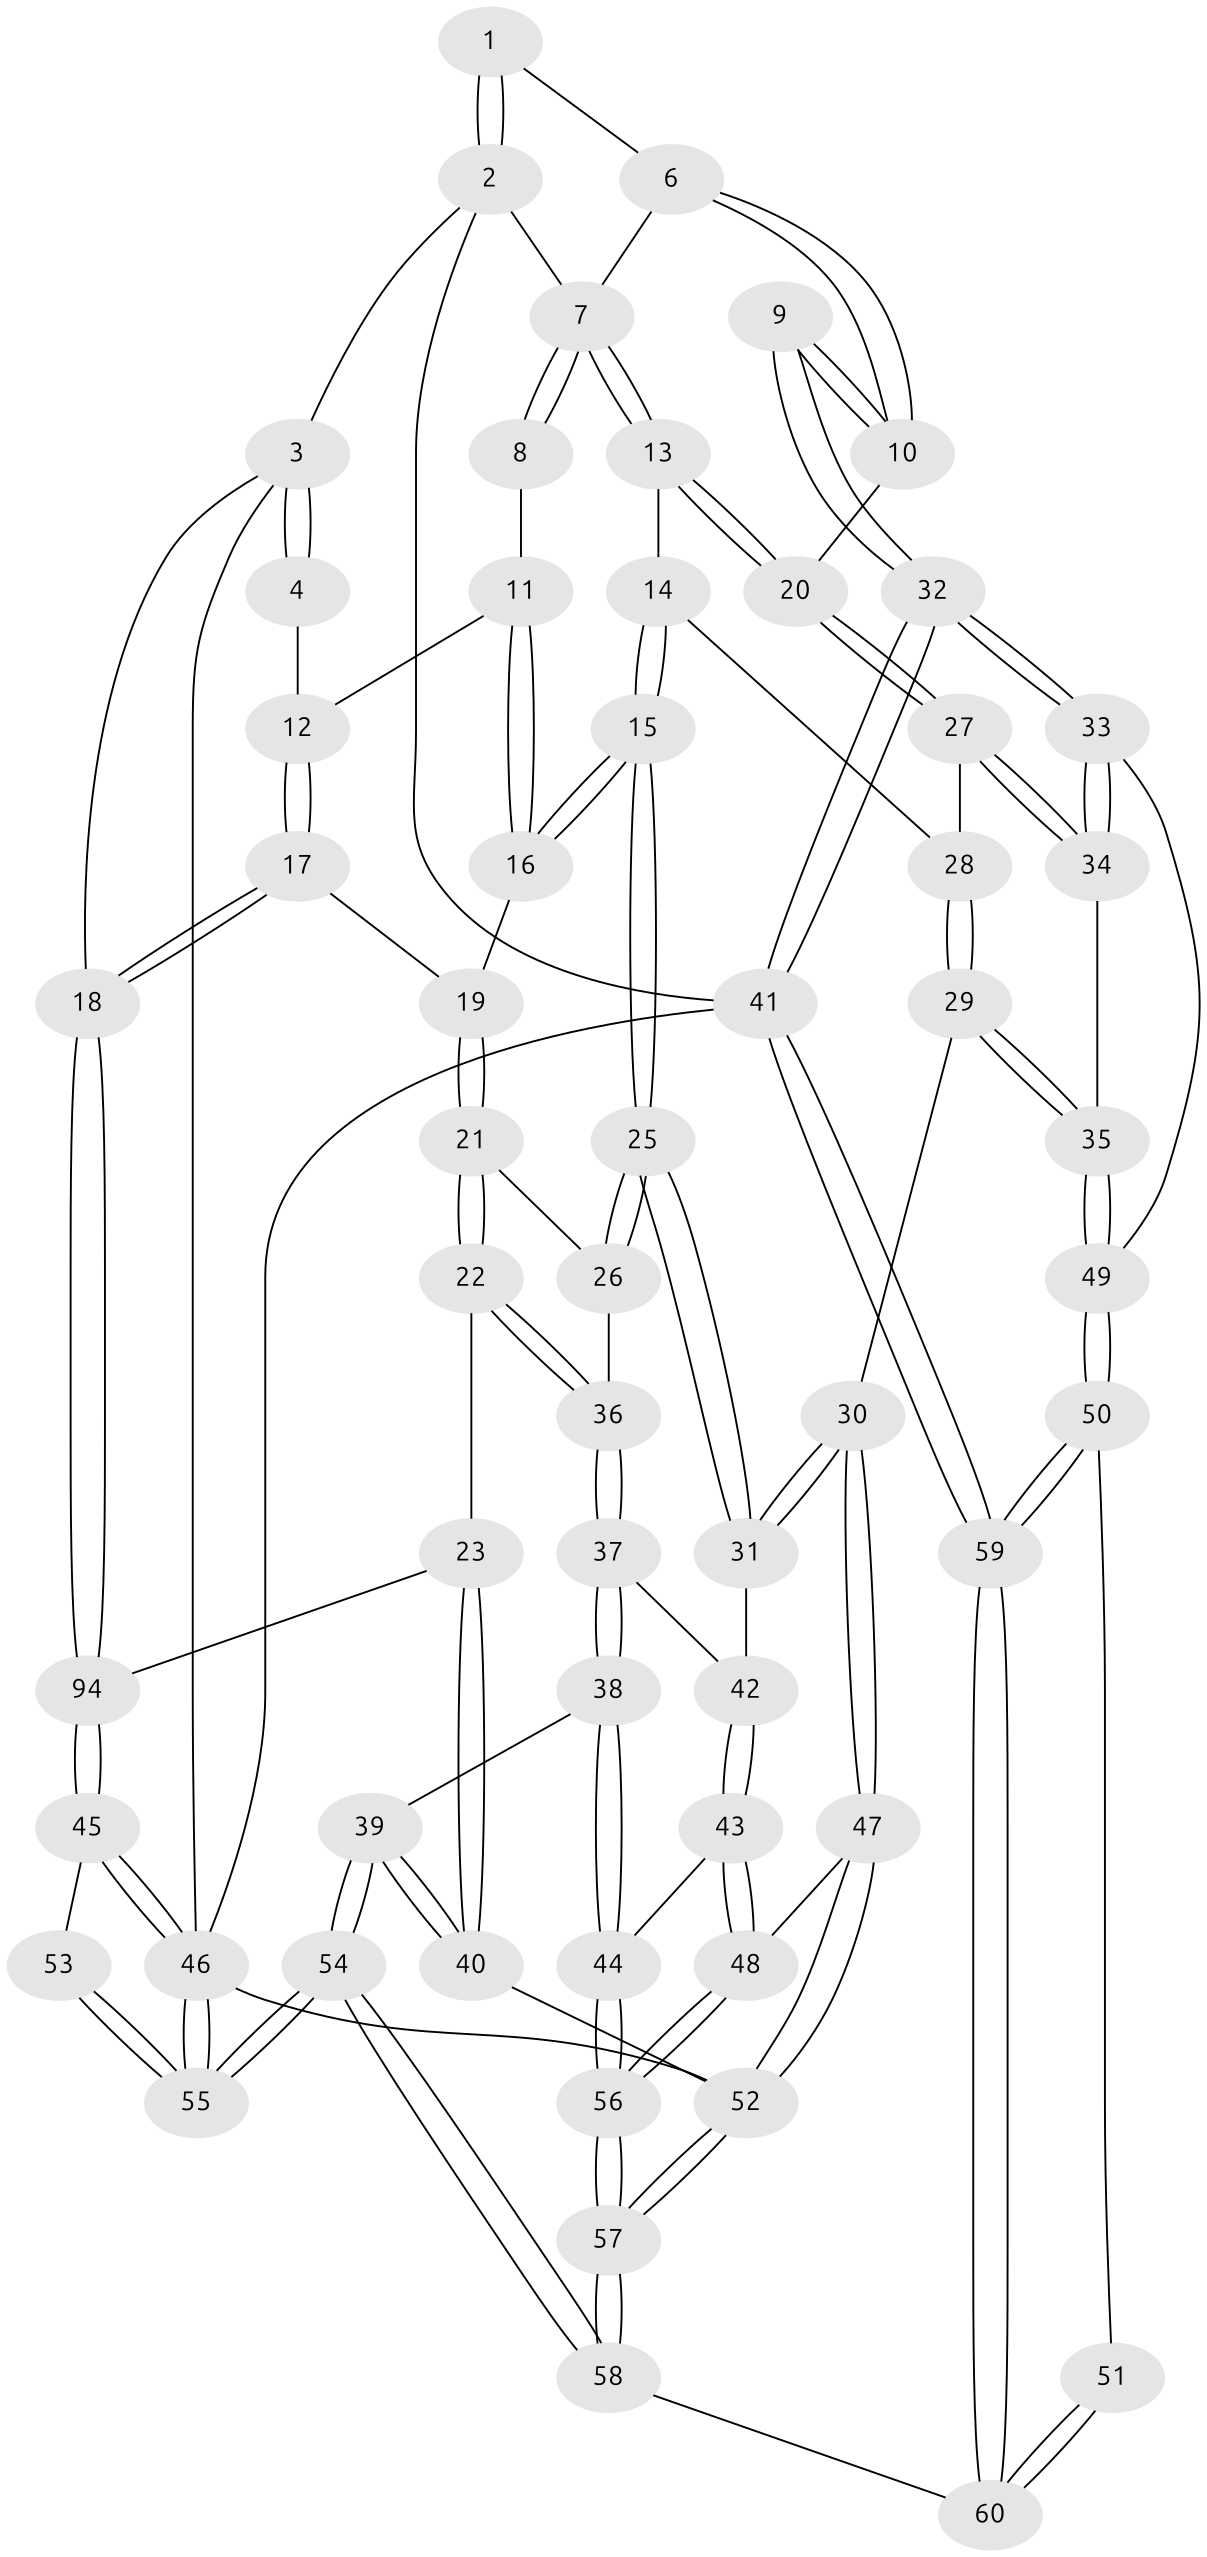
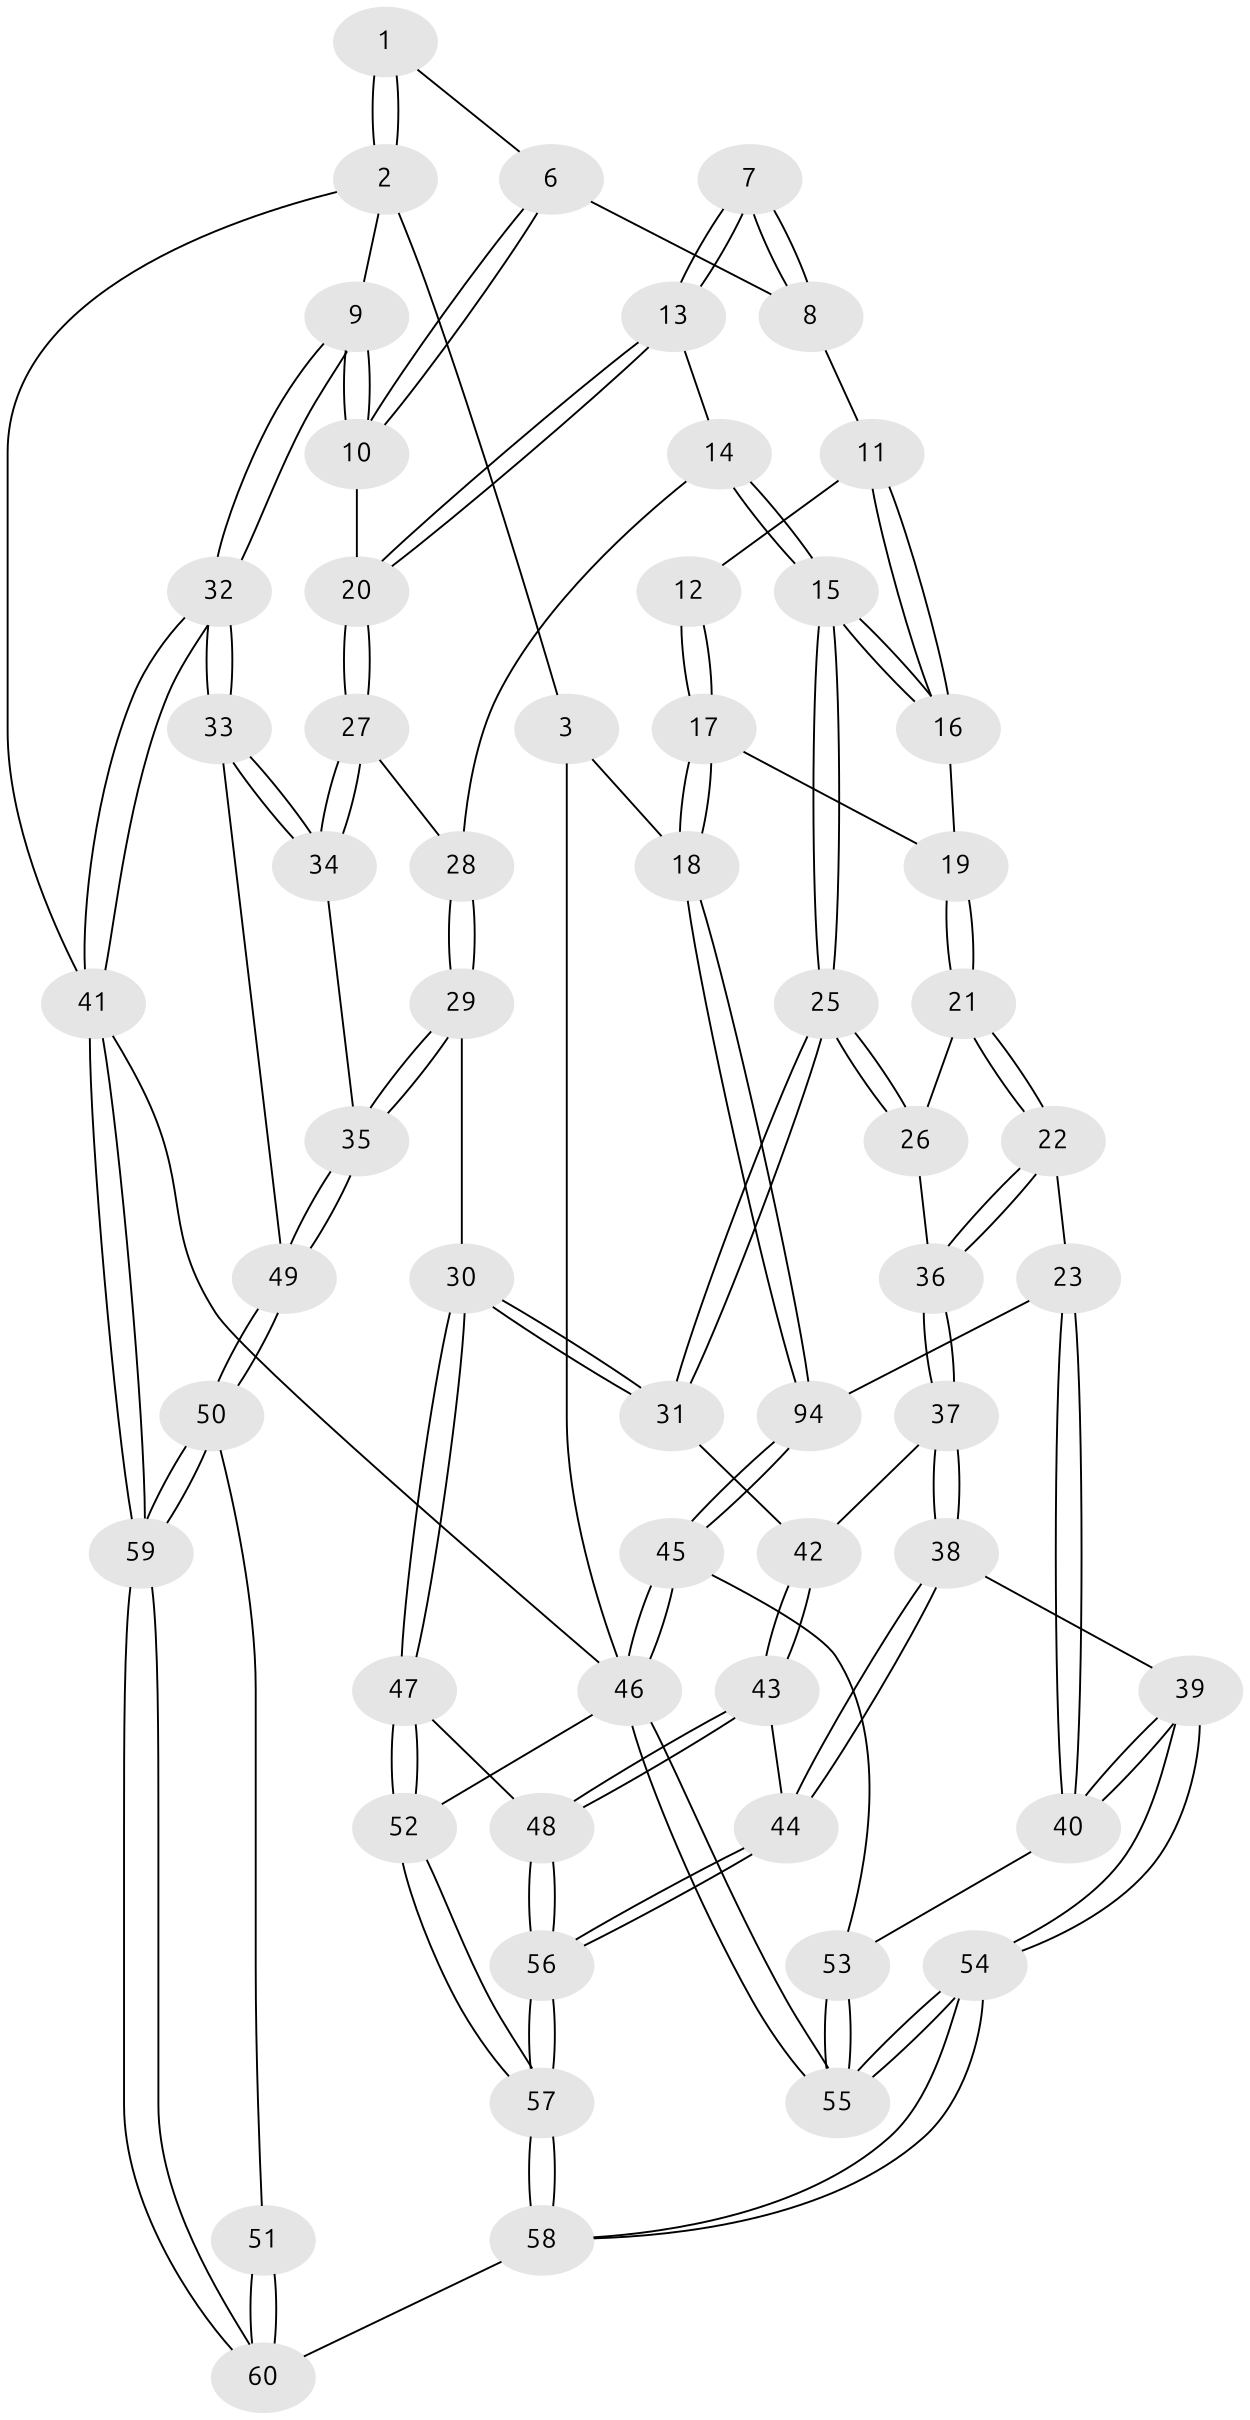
(536, 248) -> (371, 248)
(627, 248) -> (681, 248)
(298, 592) -> none
(609, 2034) -> (953, 1897)
